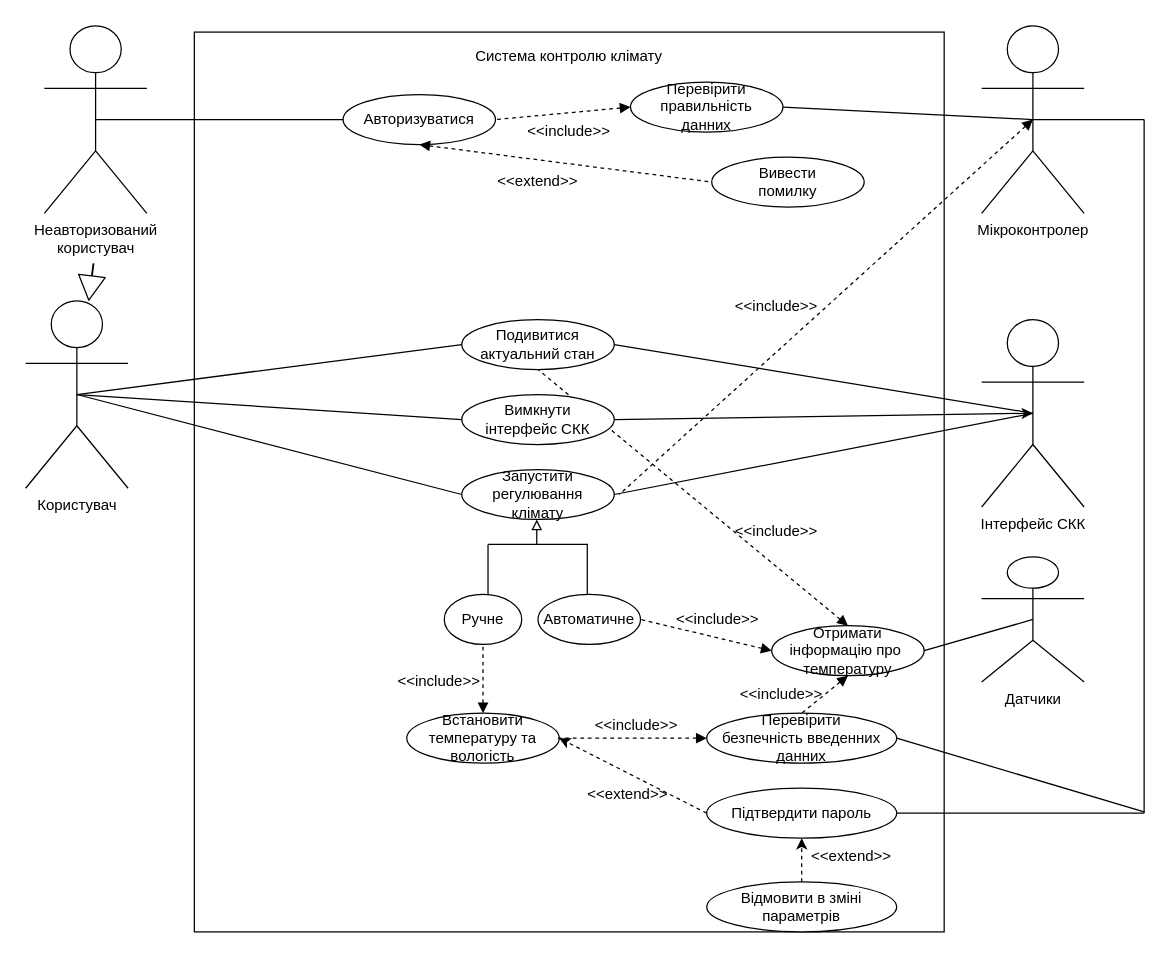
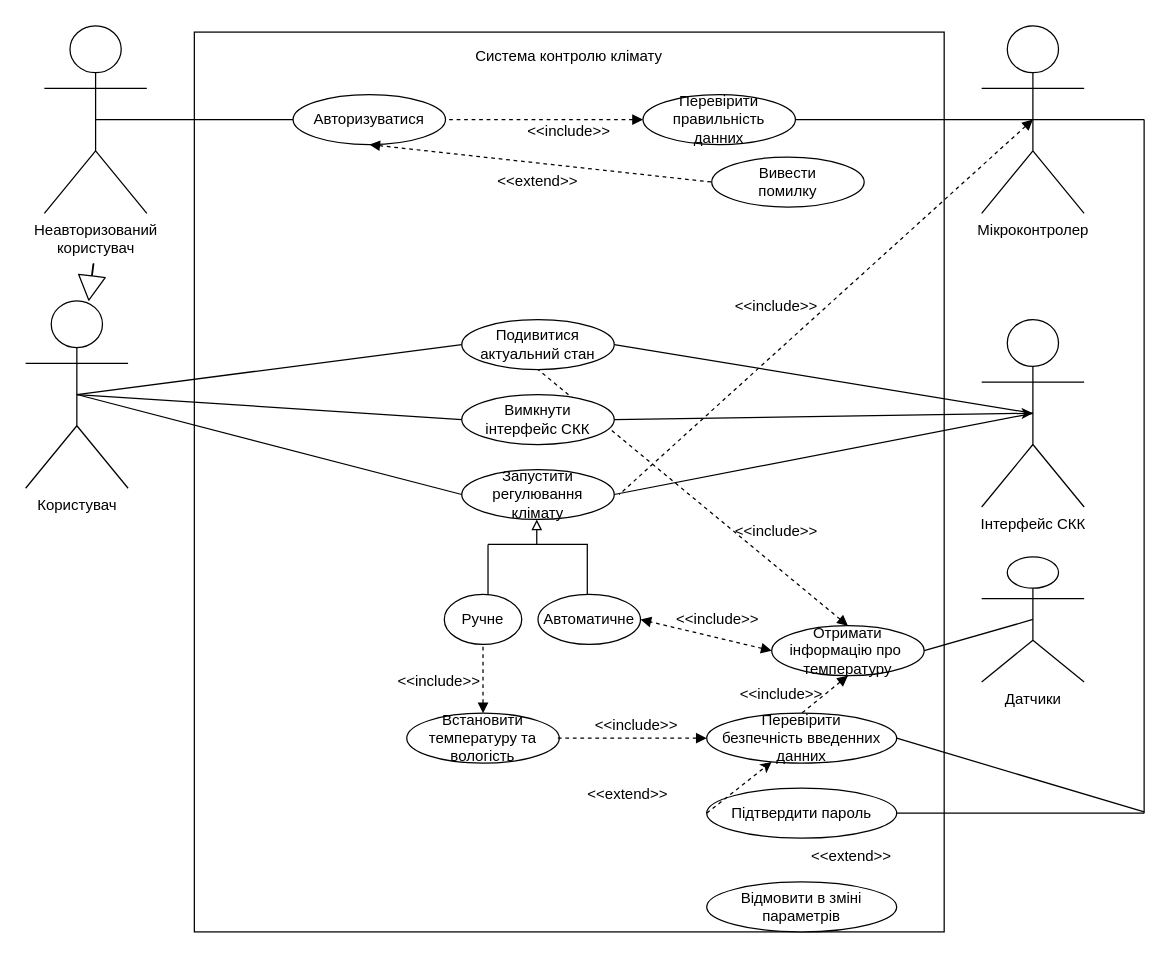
(707, 107) -> (719, 119)
(419, 119) -> (369, 119)
(646, 621) -> (651, 622)
(637, 778) -> (747, 782)
(802, 864) -> none
